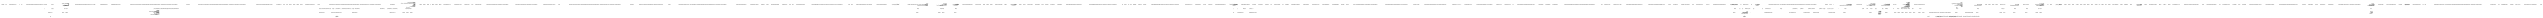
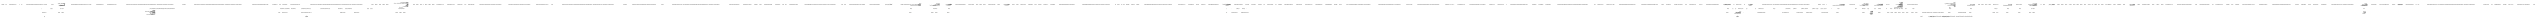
(375, 10) -> (281, 9)
